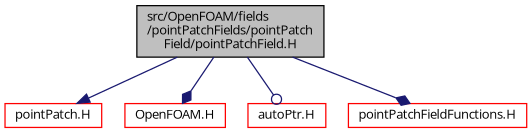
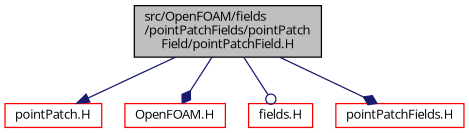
(287, 116) -> (281, 116)
(438, 116) -> (400, 116)
